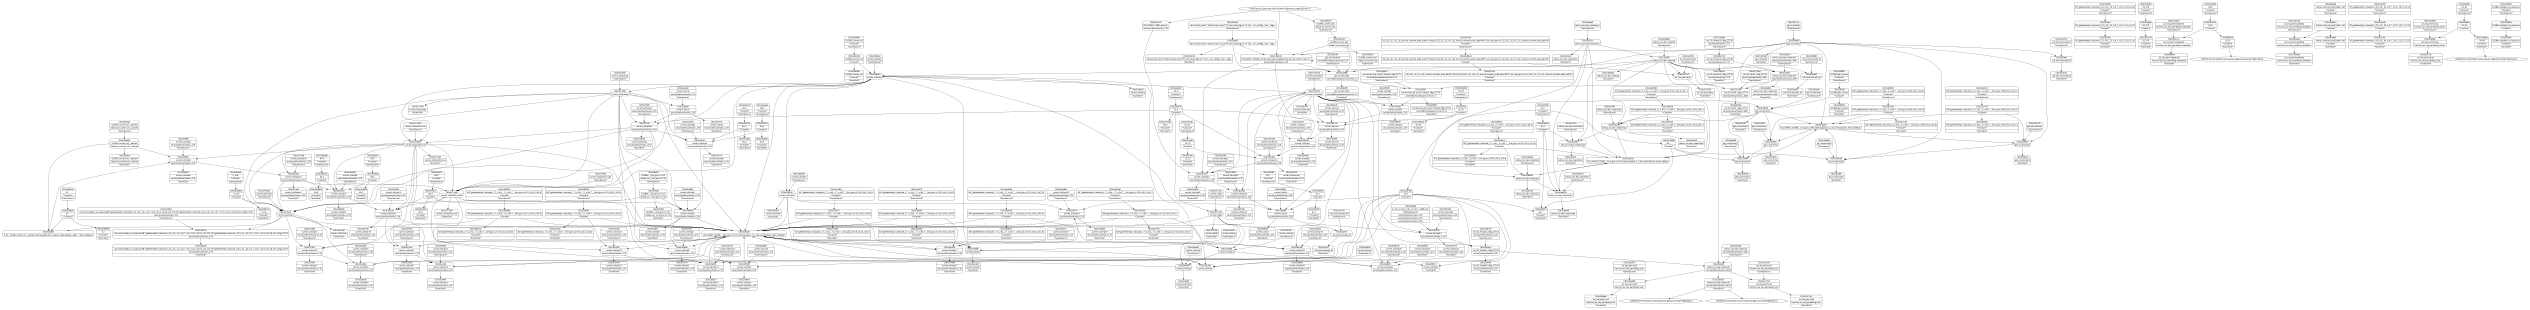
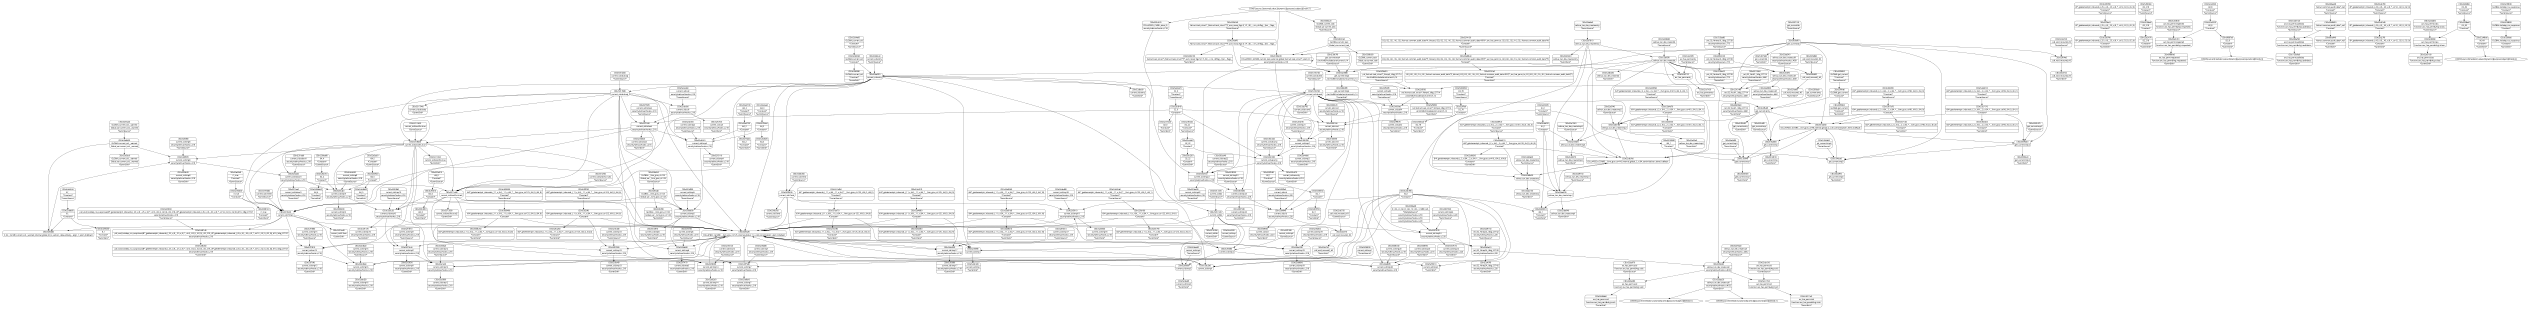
(773, 217) -> (773, 217)
